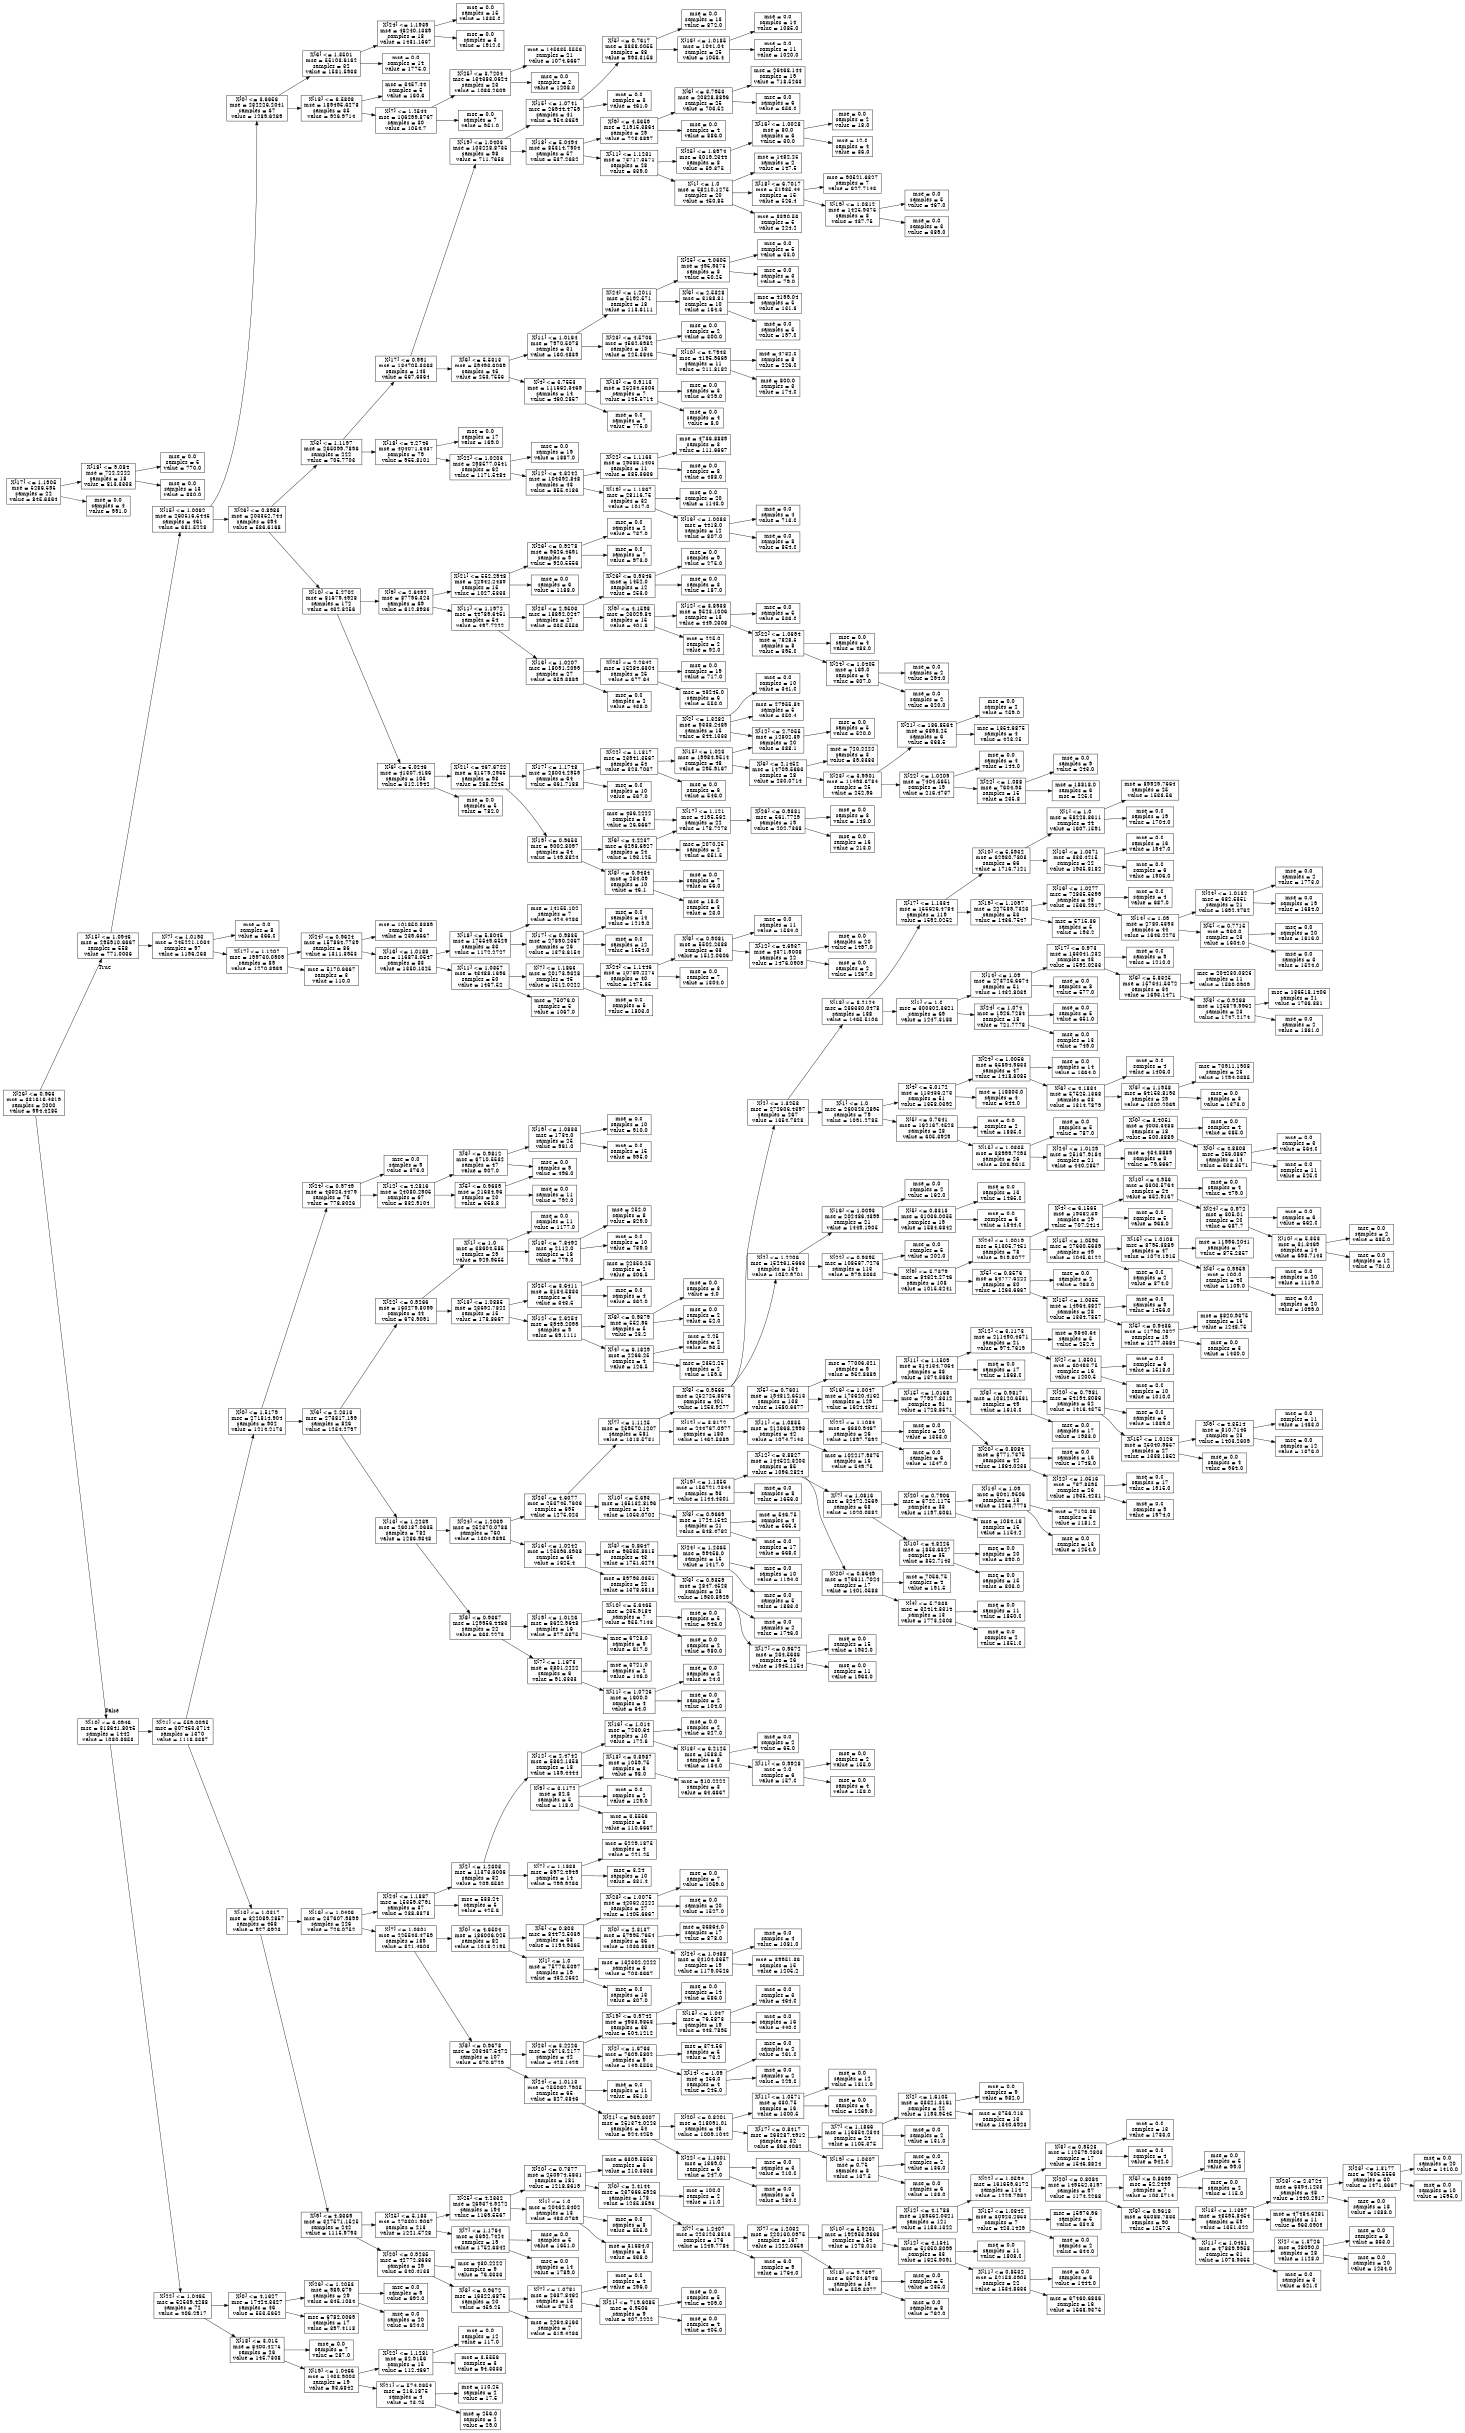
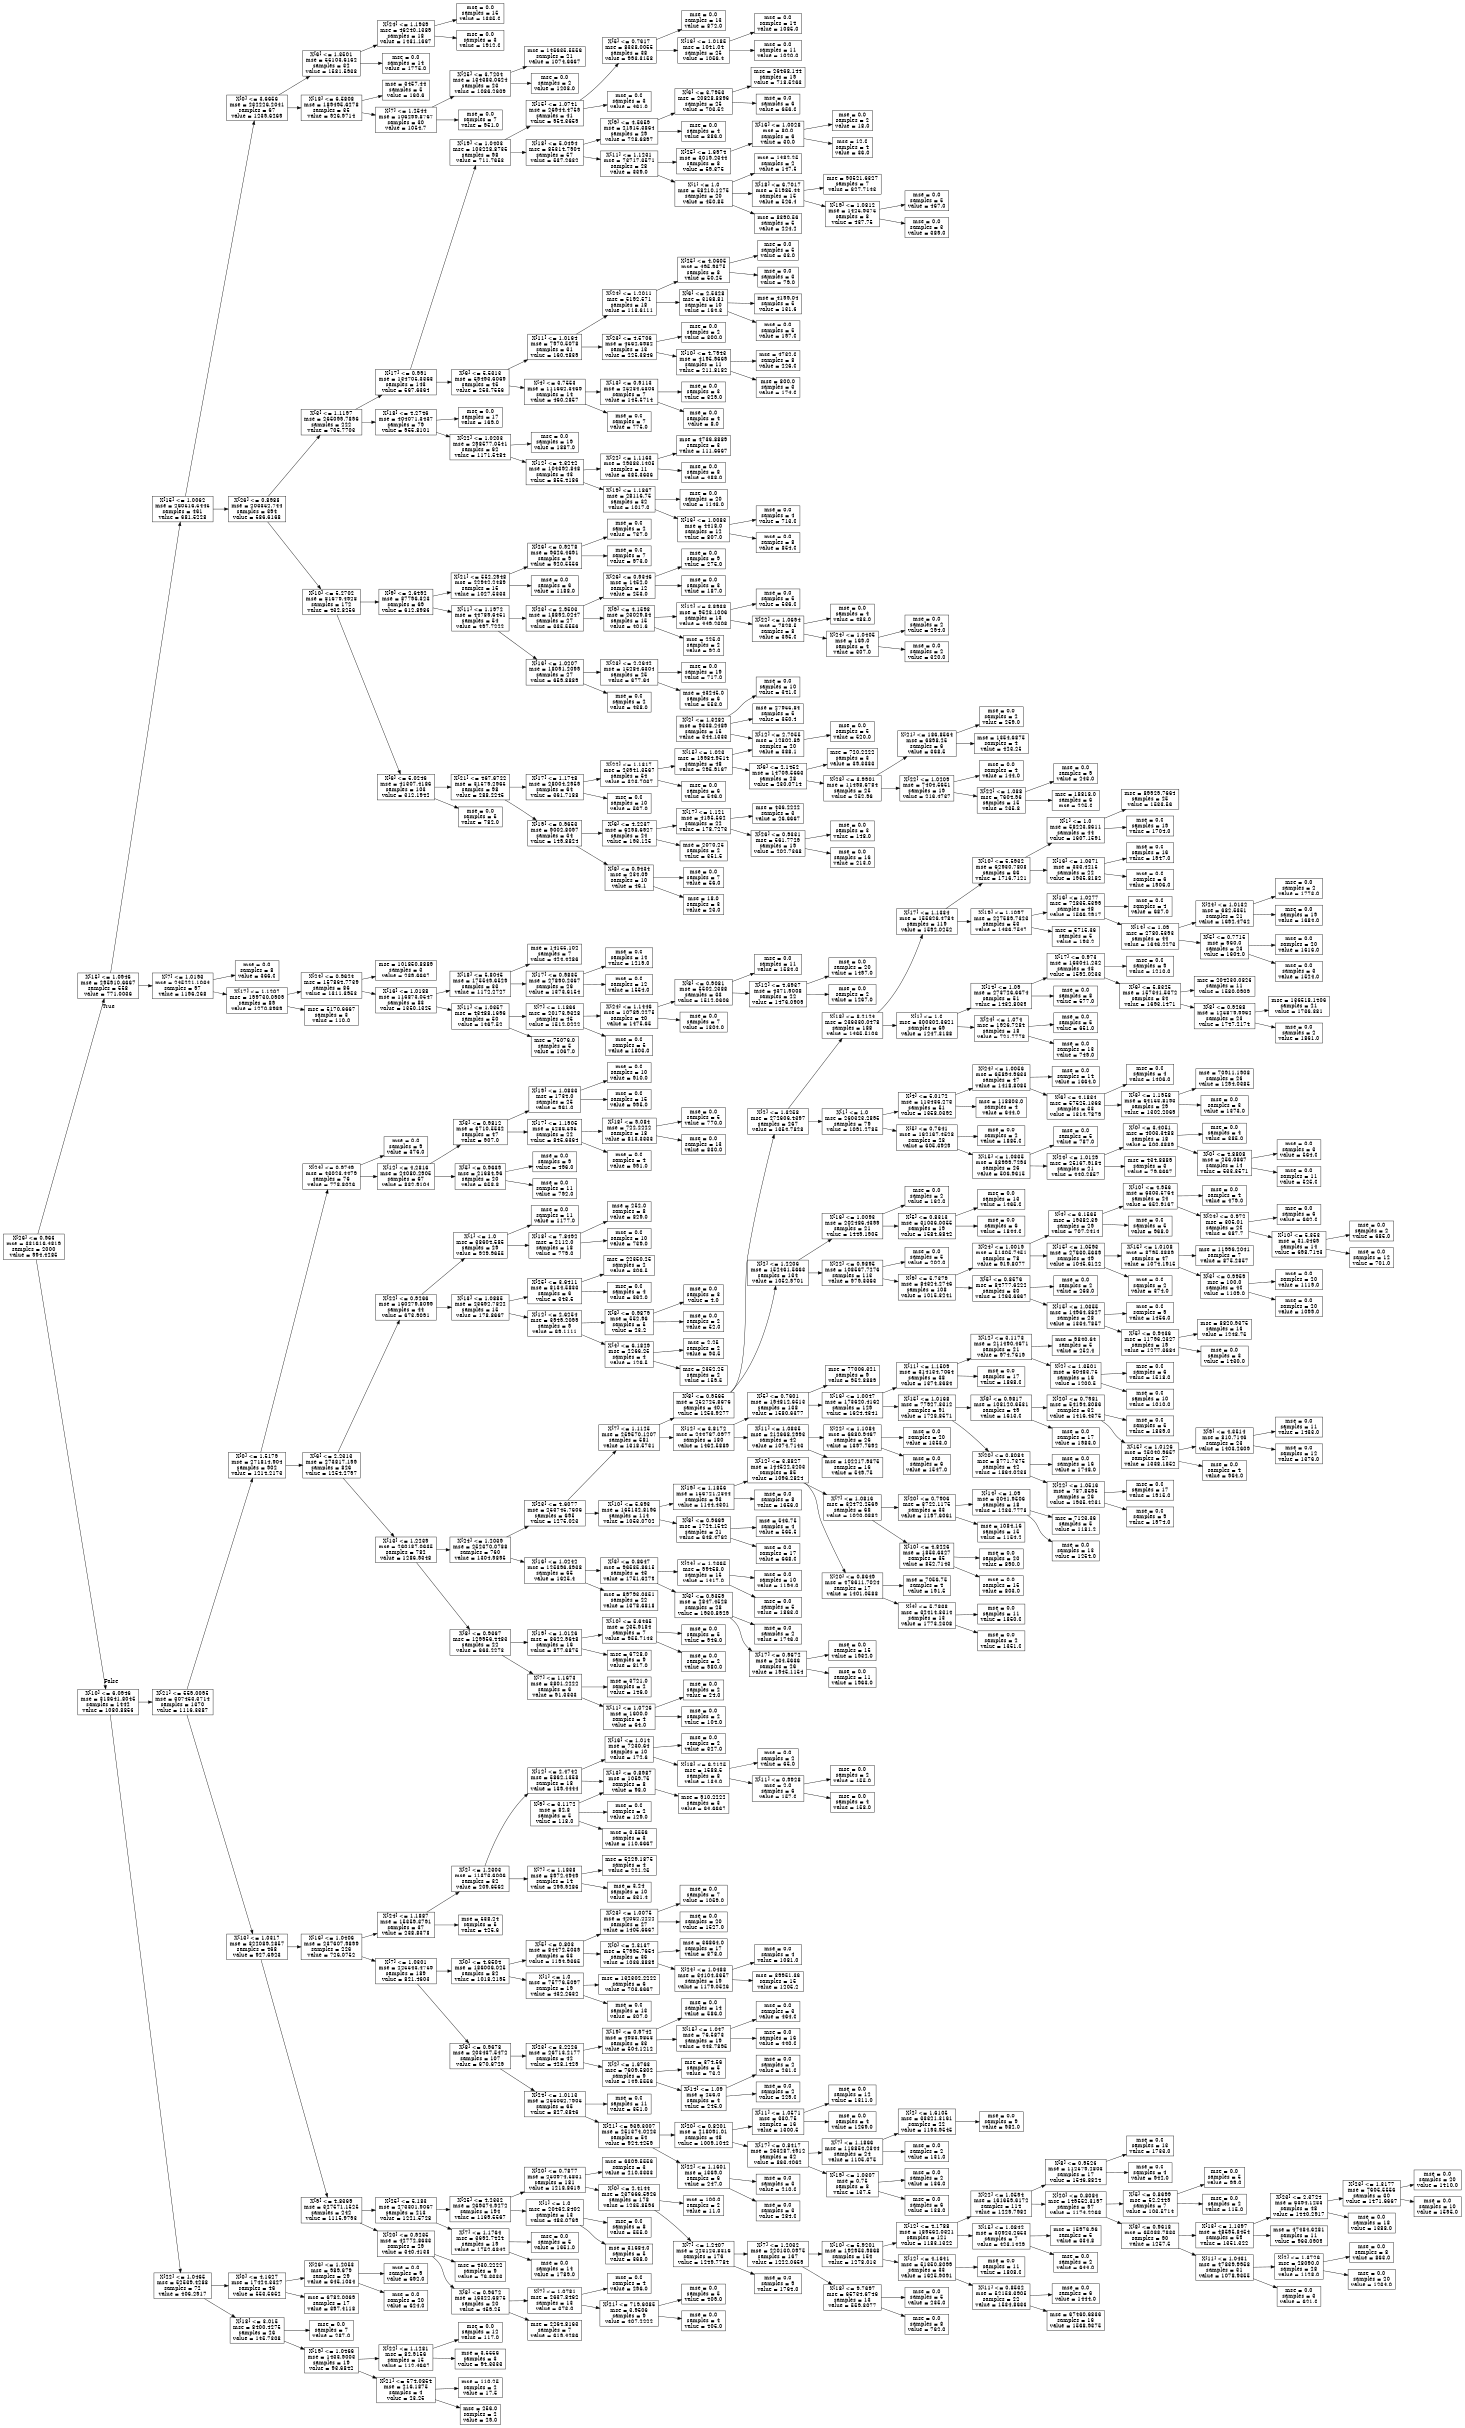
(664, 820) -> (740, 817)
(518, 1165) -> (516, 1132)
(1001, 2120) -> none
(778, 2268) -> (778, 2284)
